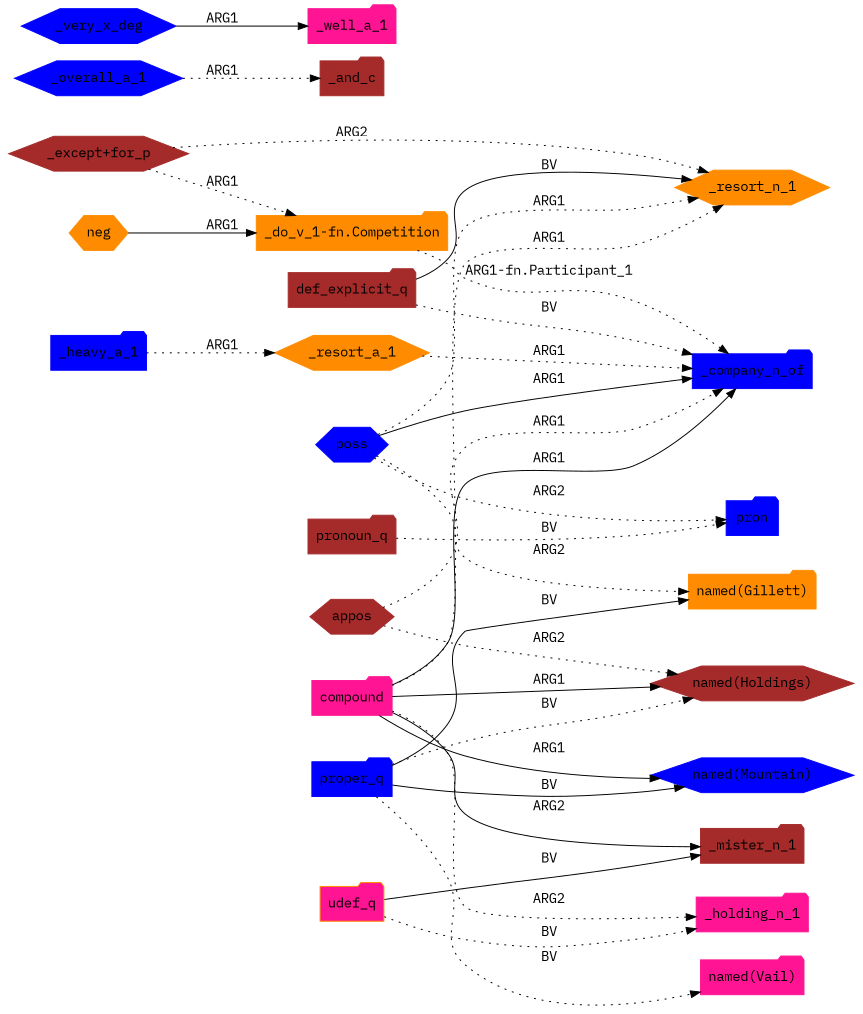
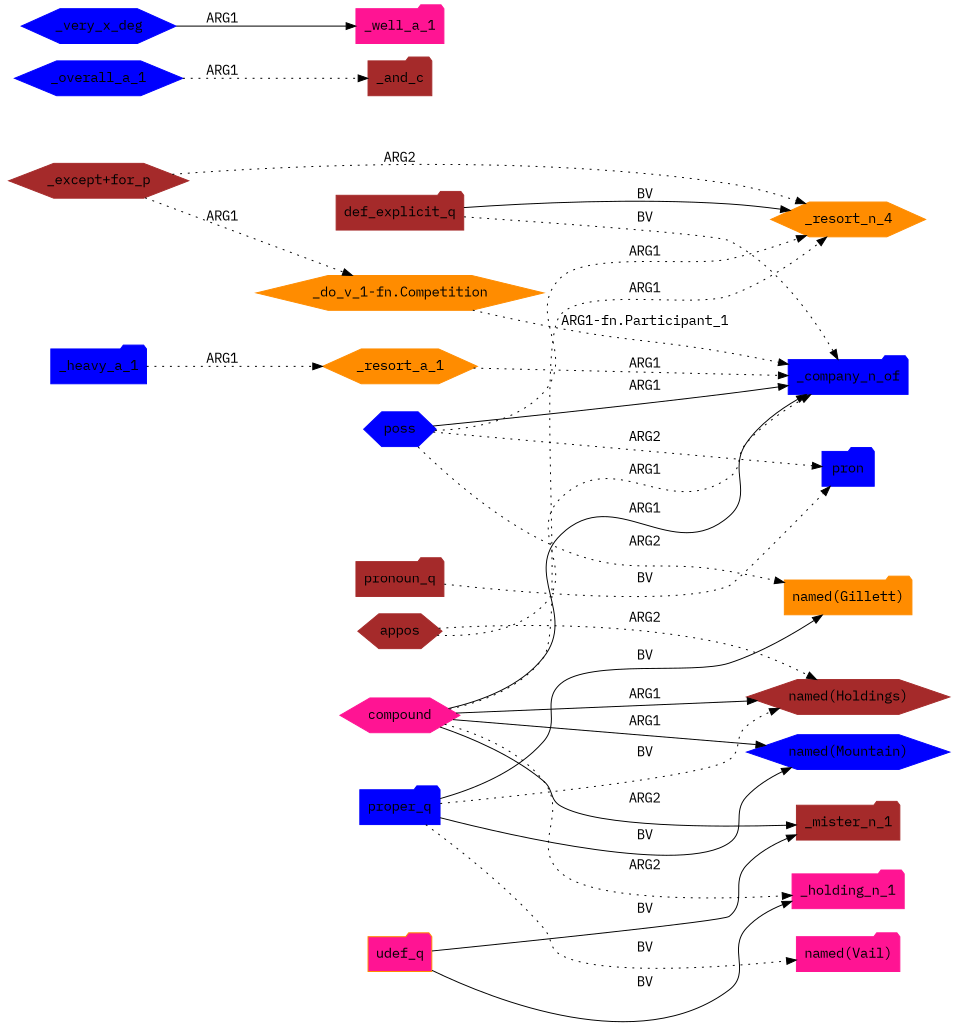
(752, 188) -> (848, 219)
(99, 233) -> none
(352, 233) -> (400, 293)
(352, 698) -> (400, 715)
(534, 947) -> (635, 1021)
